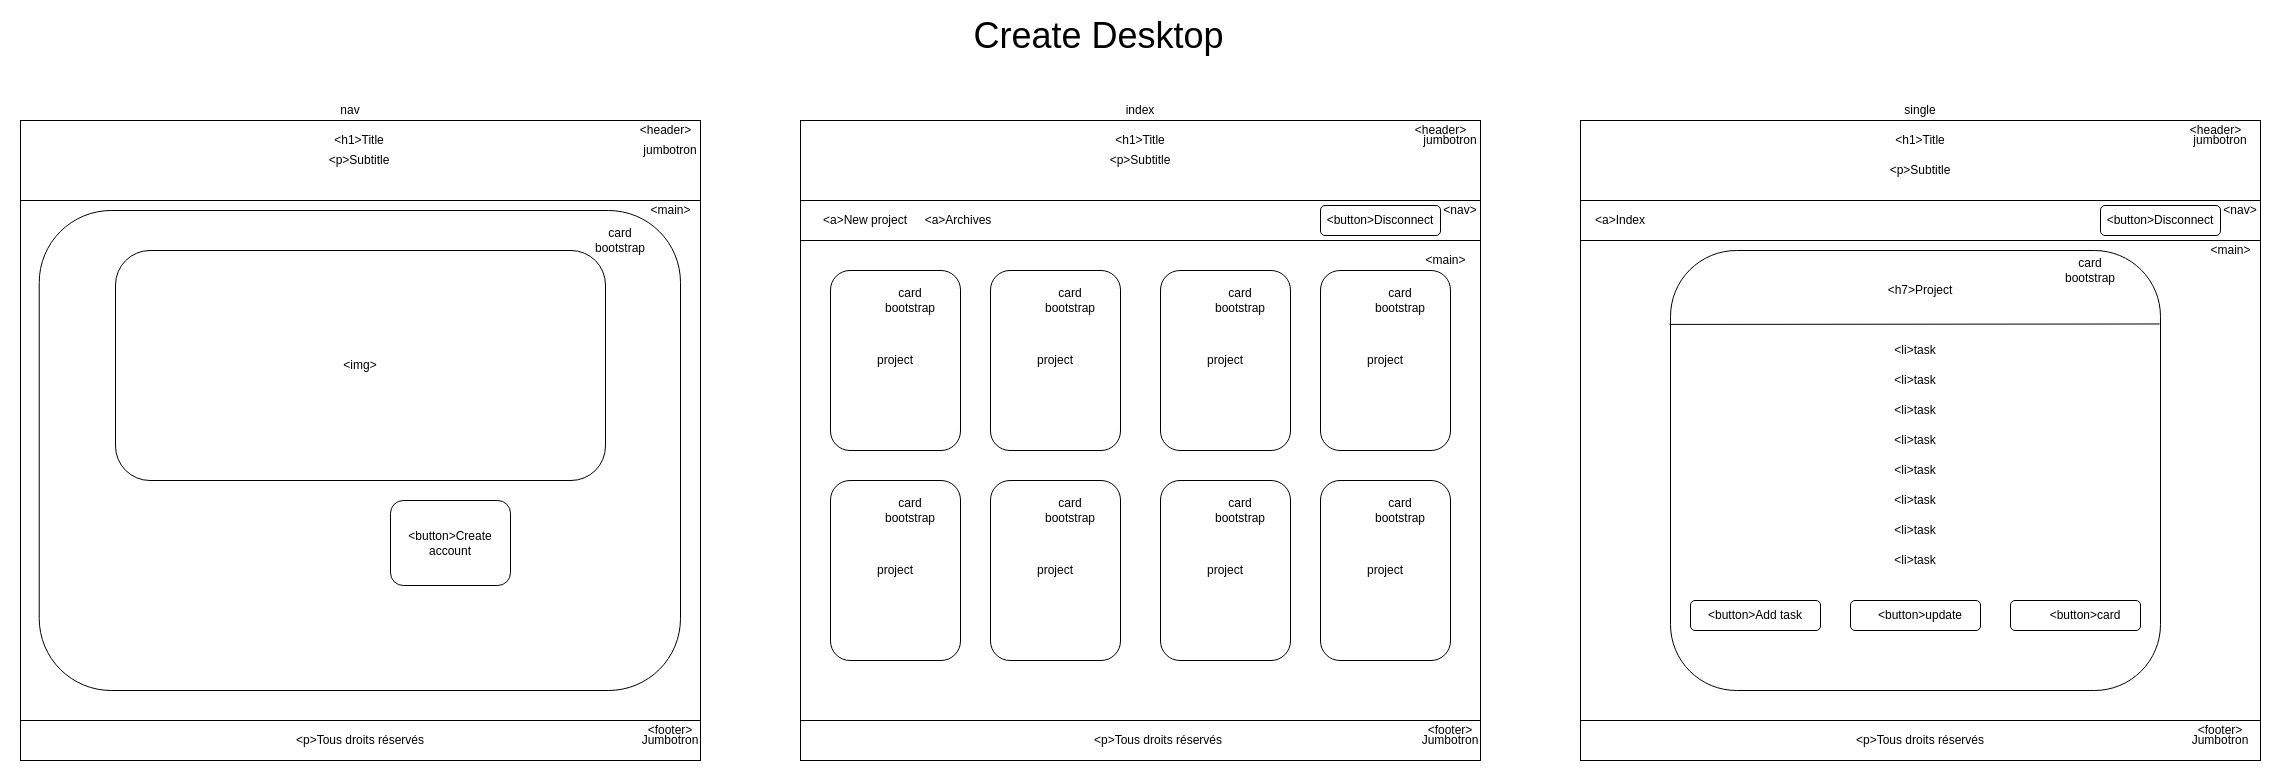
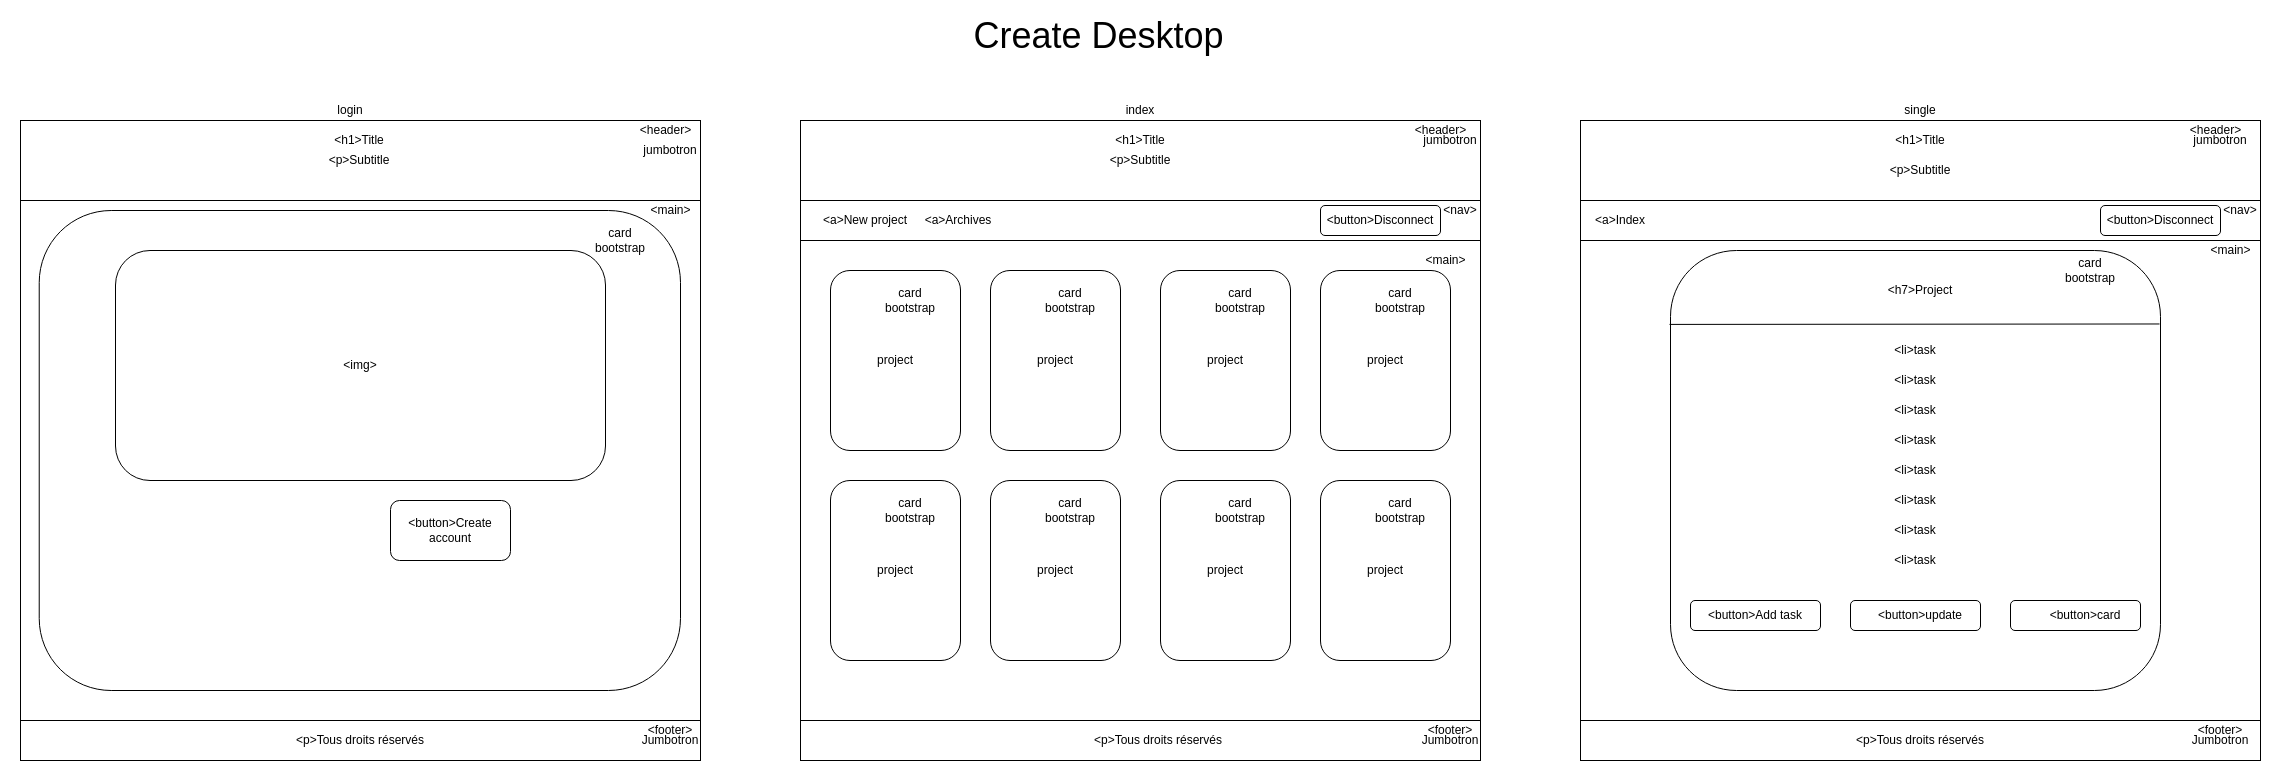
(351, 111) -> (351, 111)
(451, 543) -> (451, 531)
